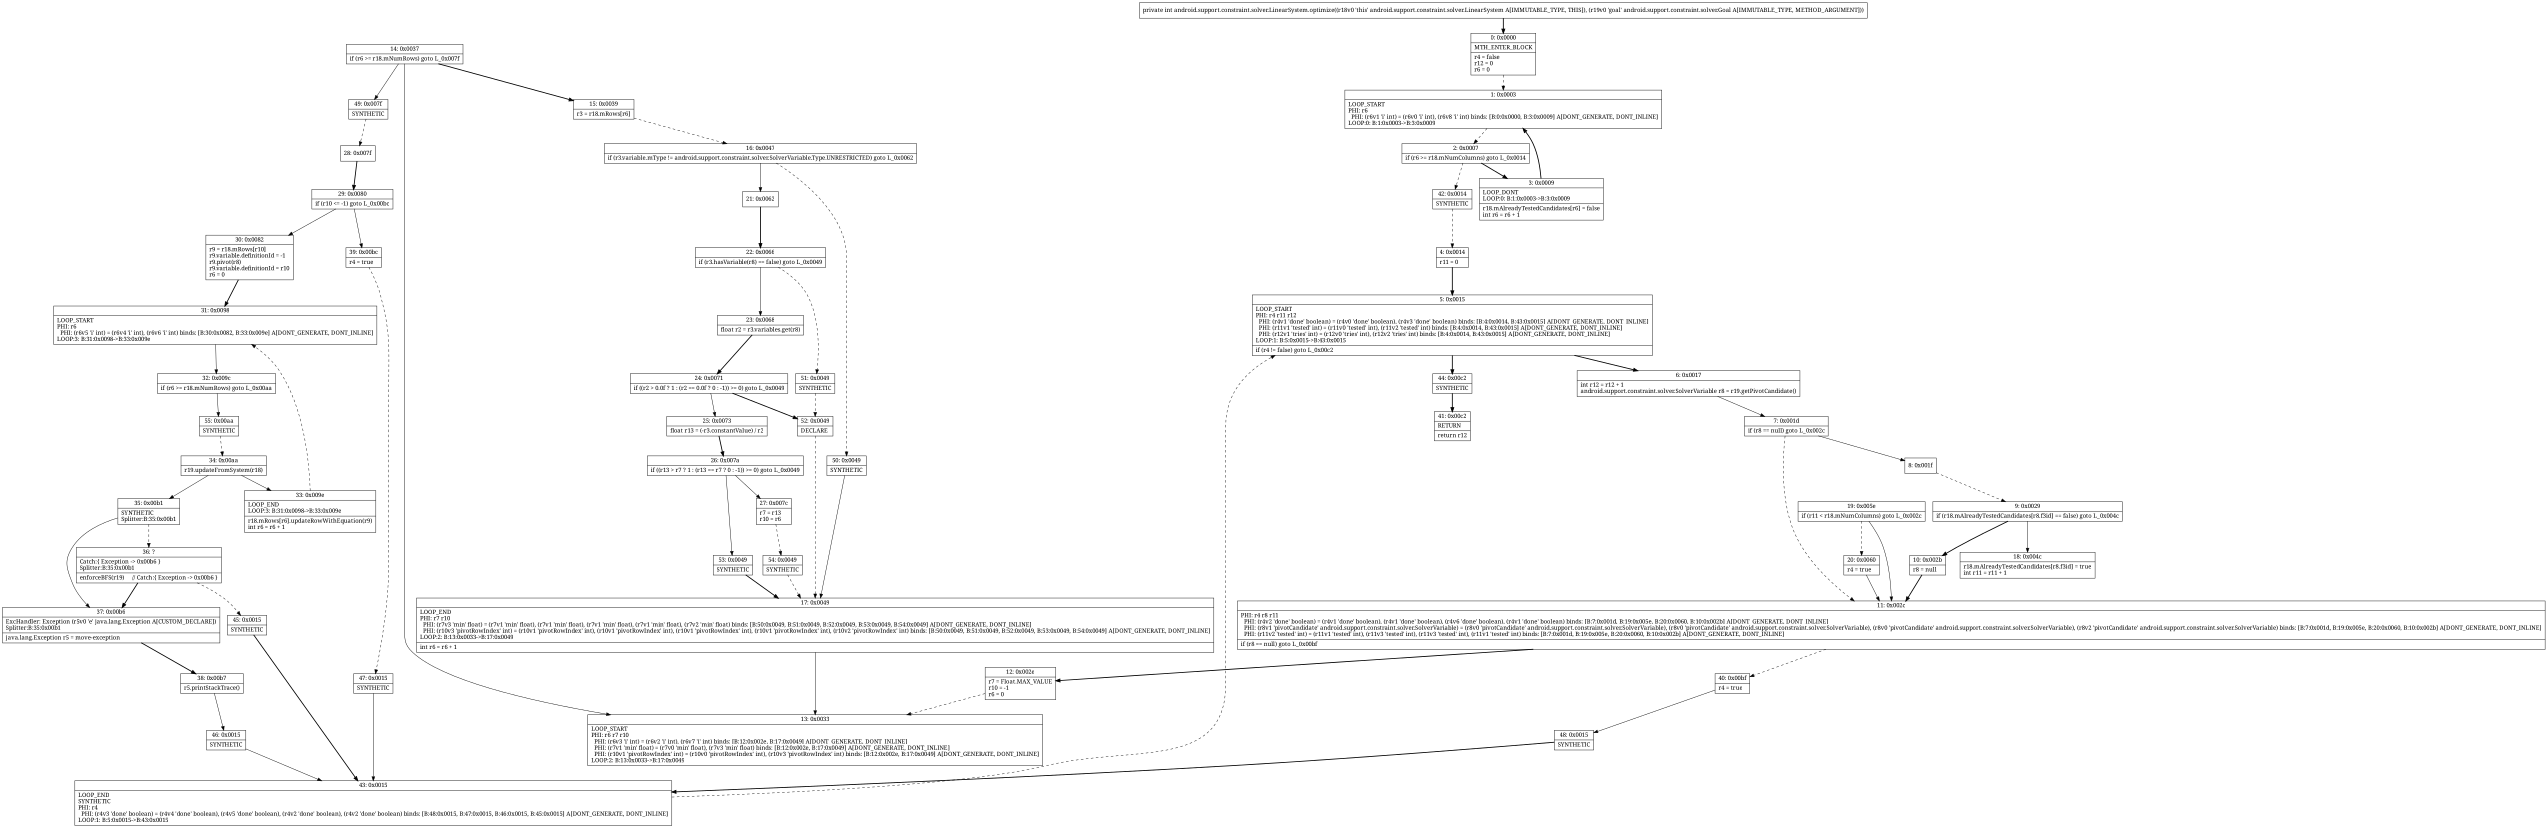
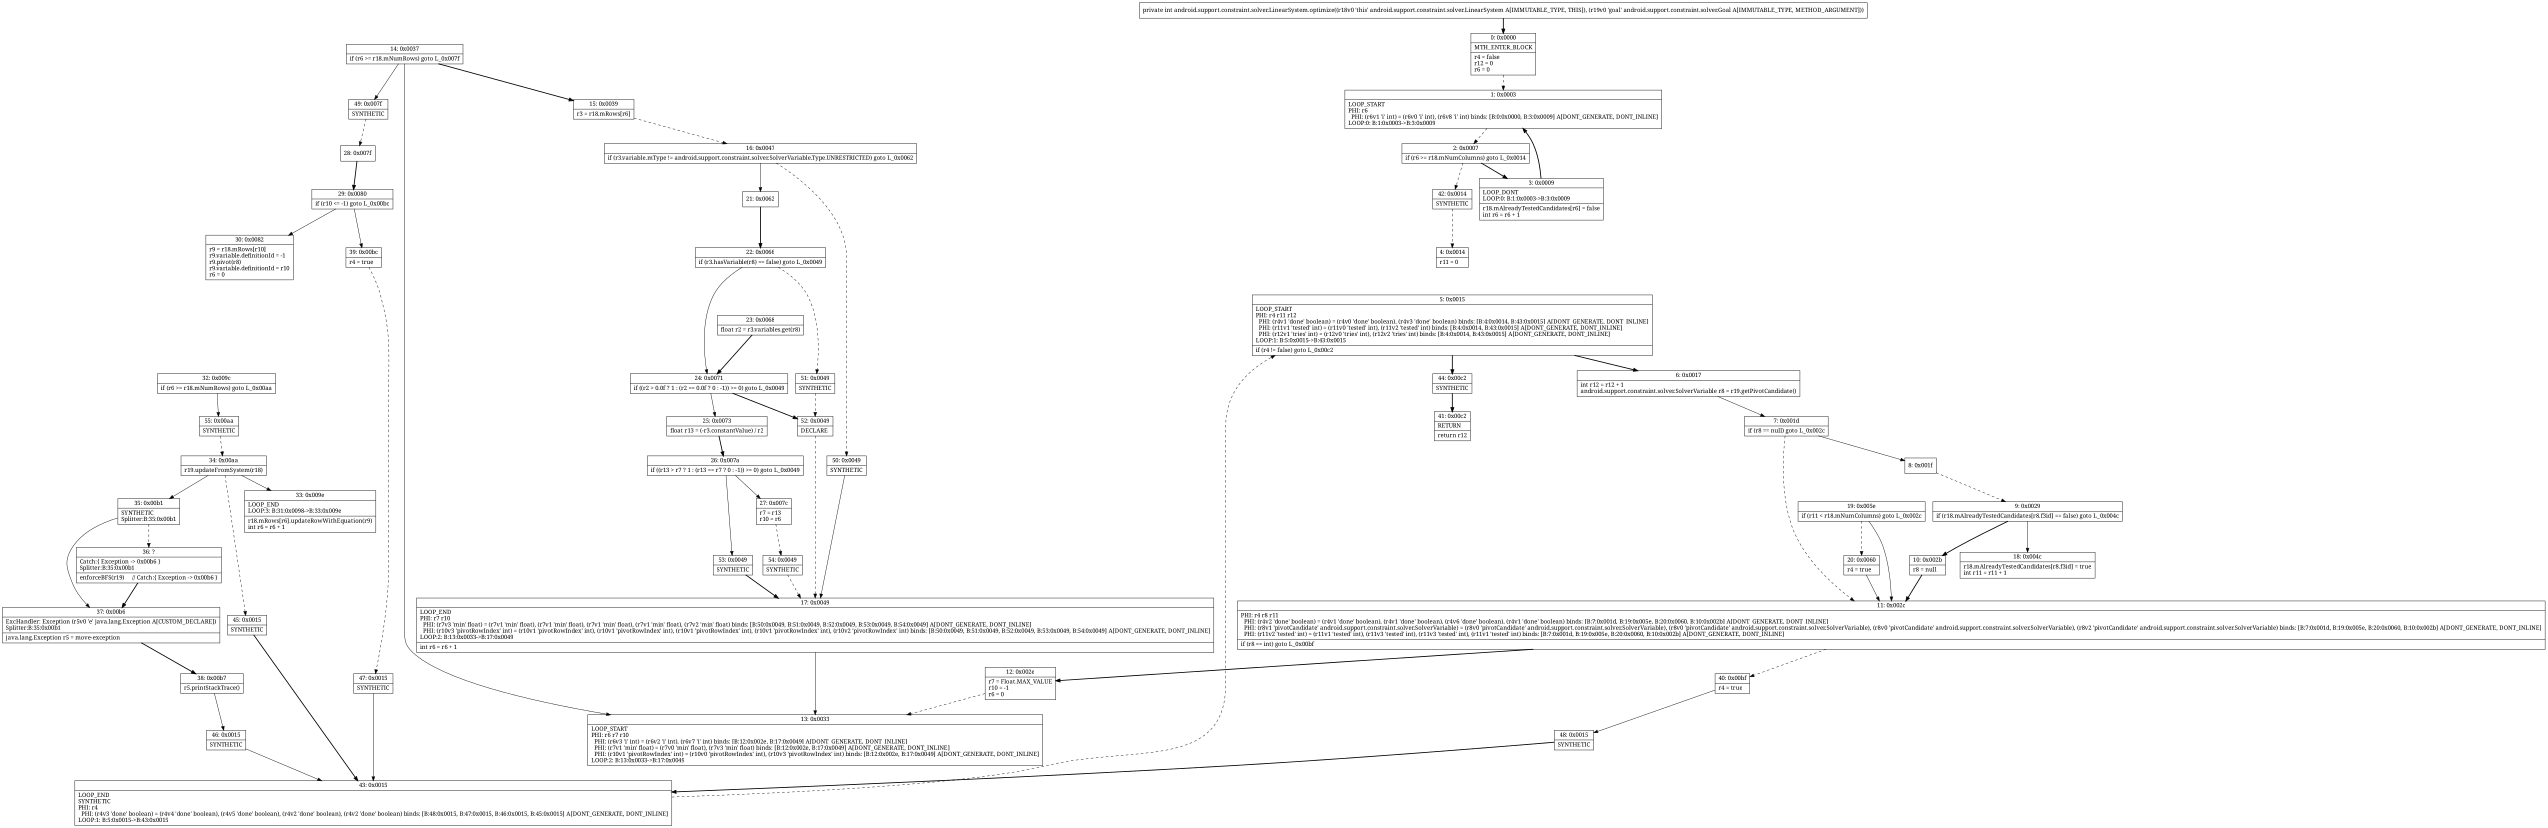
(1452, 279) -> none
(760, 289) -> (708, 312)
(215, 325) -> none
(219, 595) -> (235, 543)
(1279, 644) -> (1277, 644)
